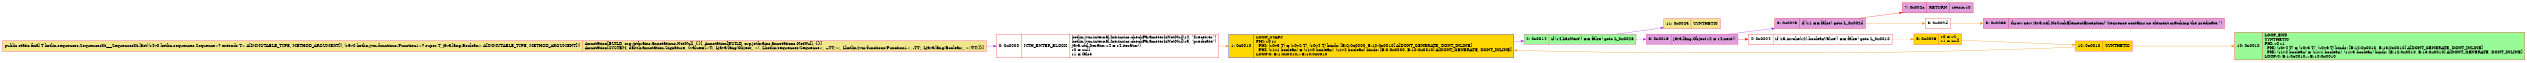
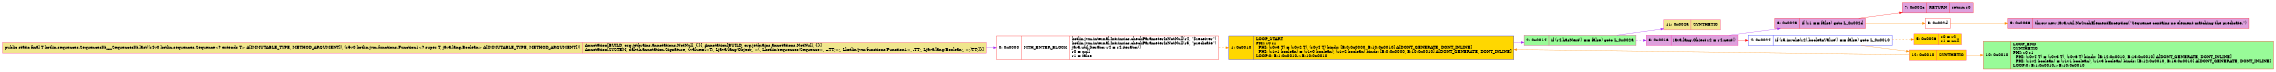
(1820, 39) -> (1820, 40)
(2017, 42) -> (1884, 48)
(1222, 46) -> (1222, 48)
